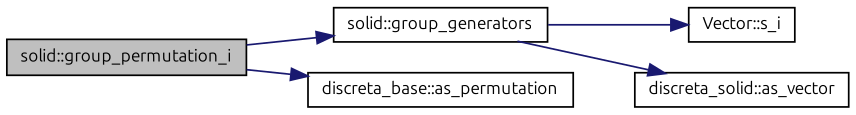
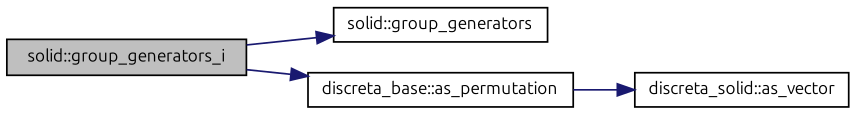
(742, 25) -> none
(583, 56) -> (595, 90)
(127, 57) -> (127, 57)
